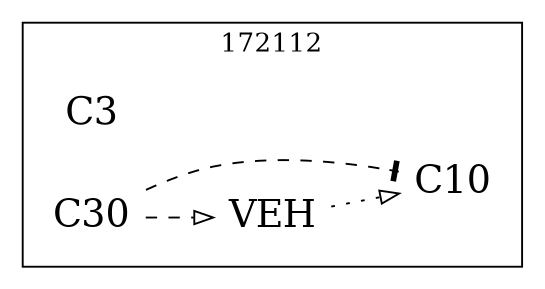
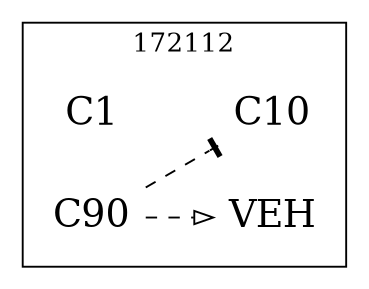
(92, 115) -> (92, 115)
(356, 202) -> none
(92, 218) -> (92, 218)
